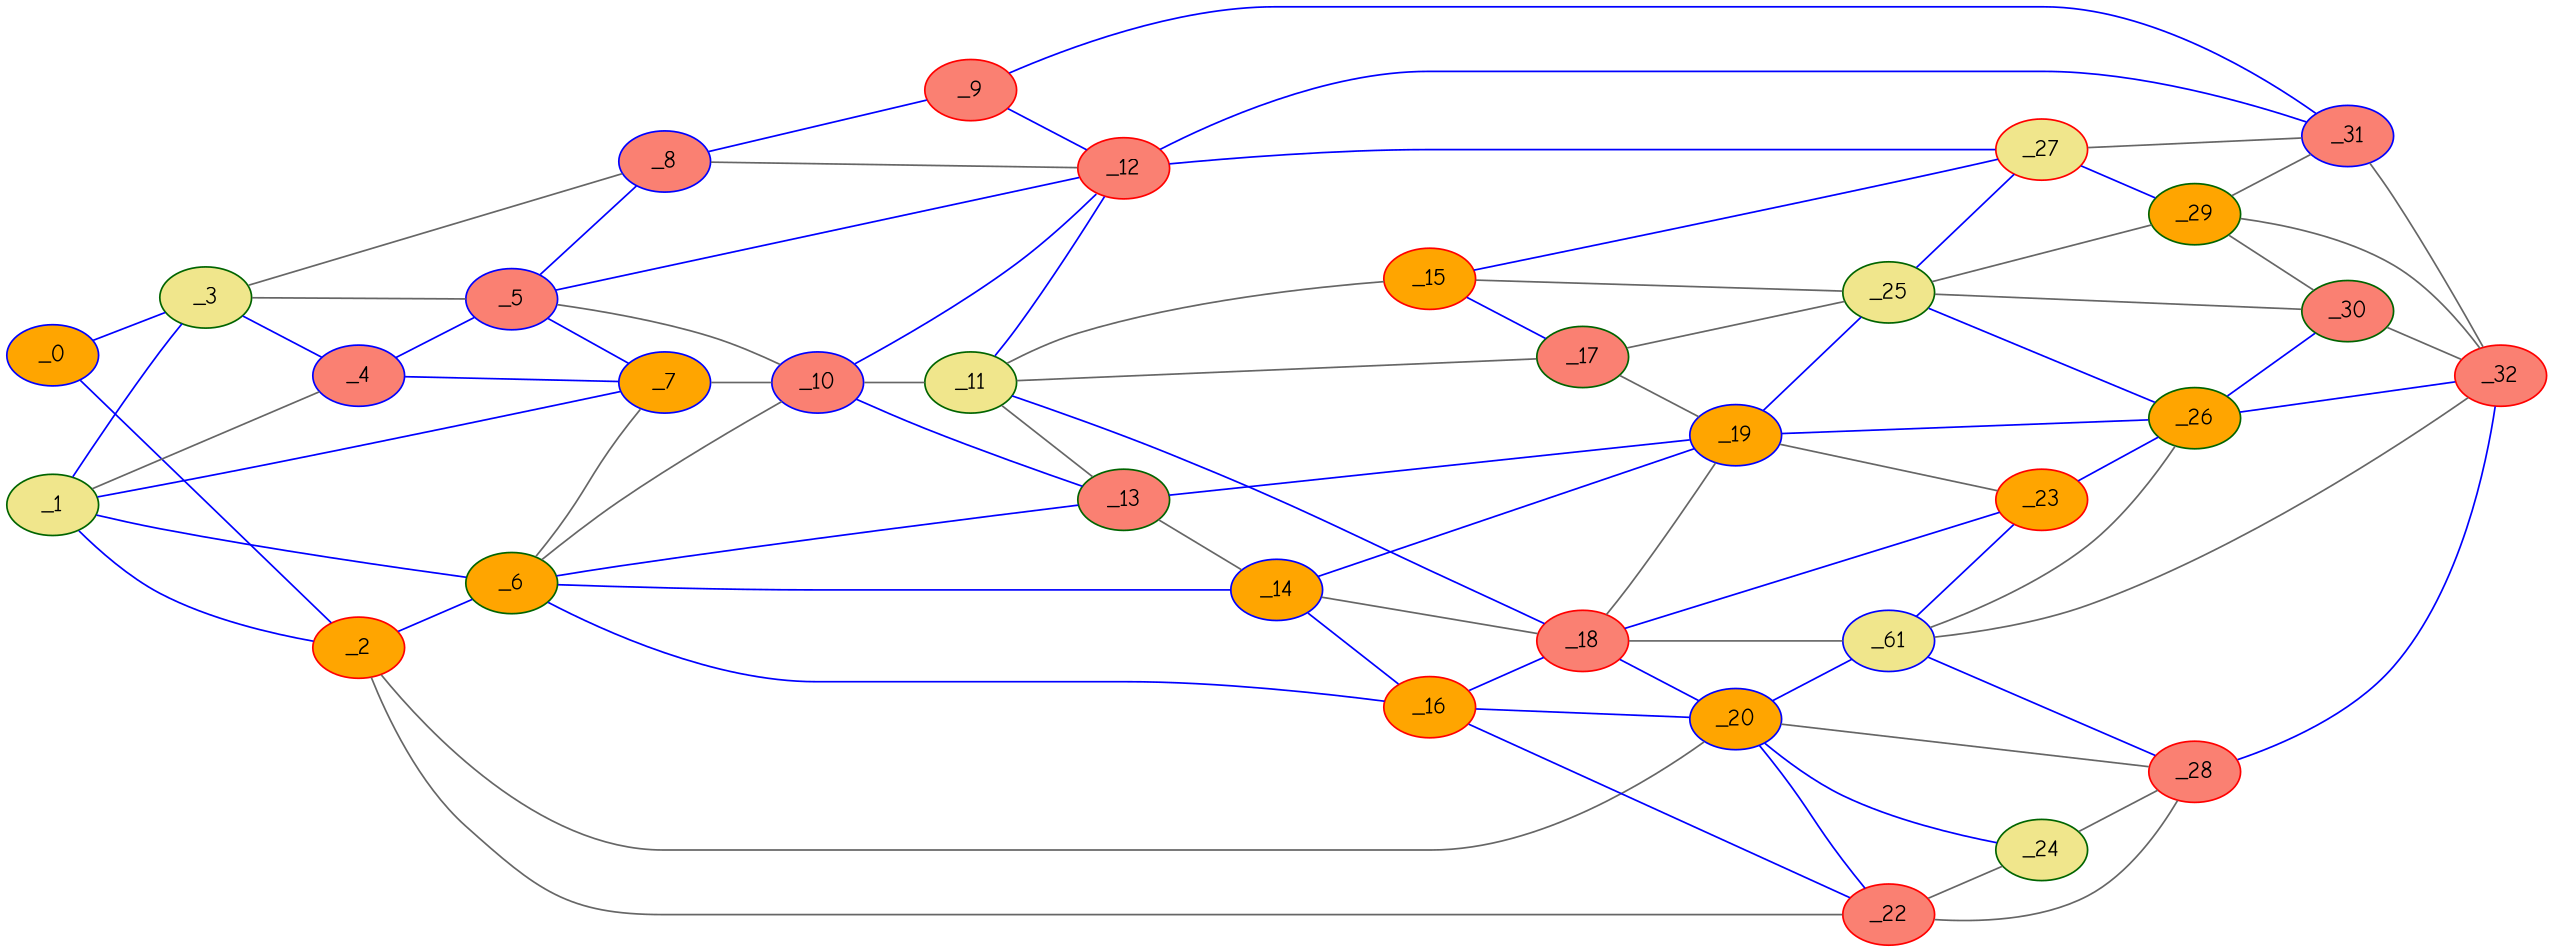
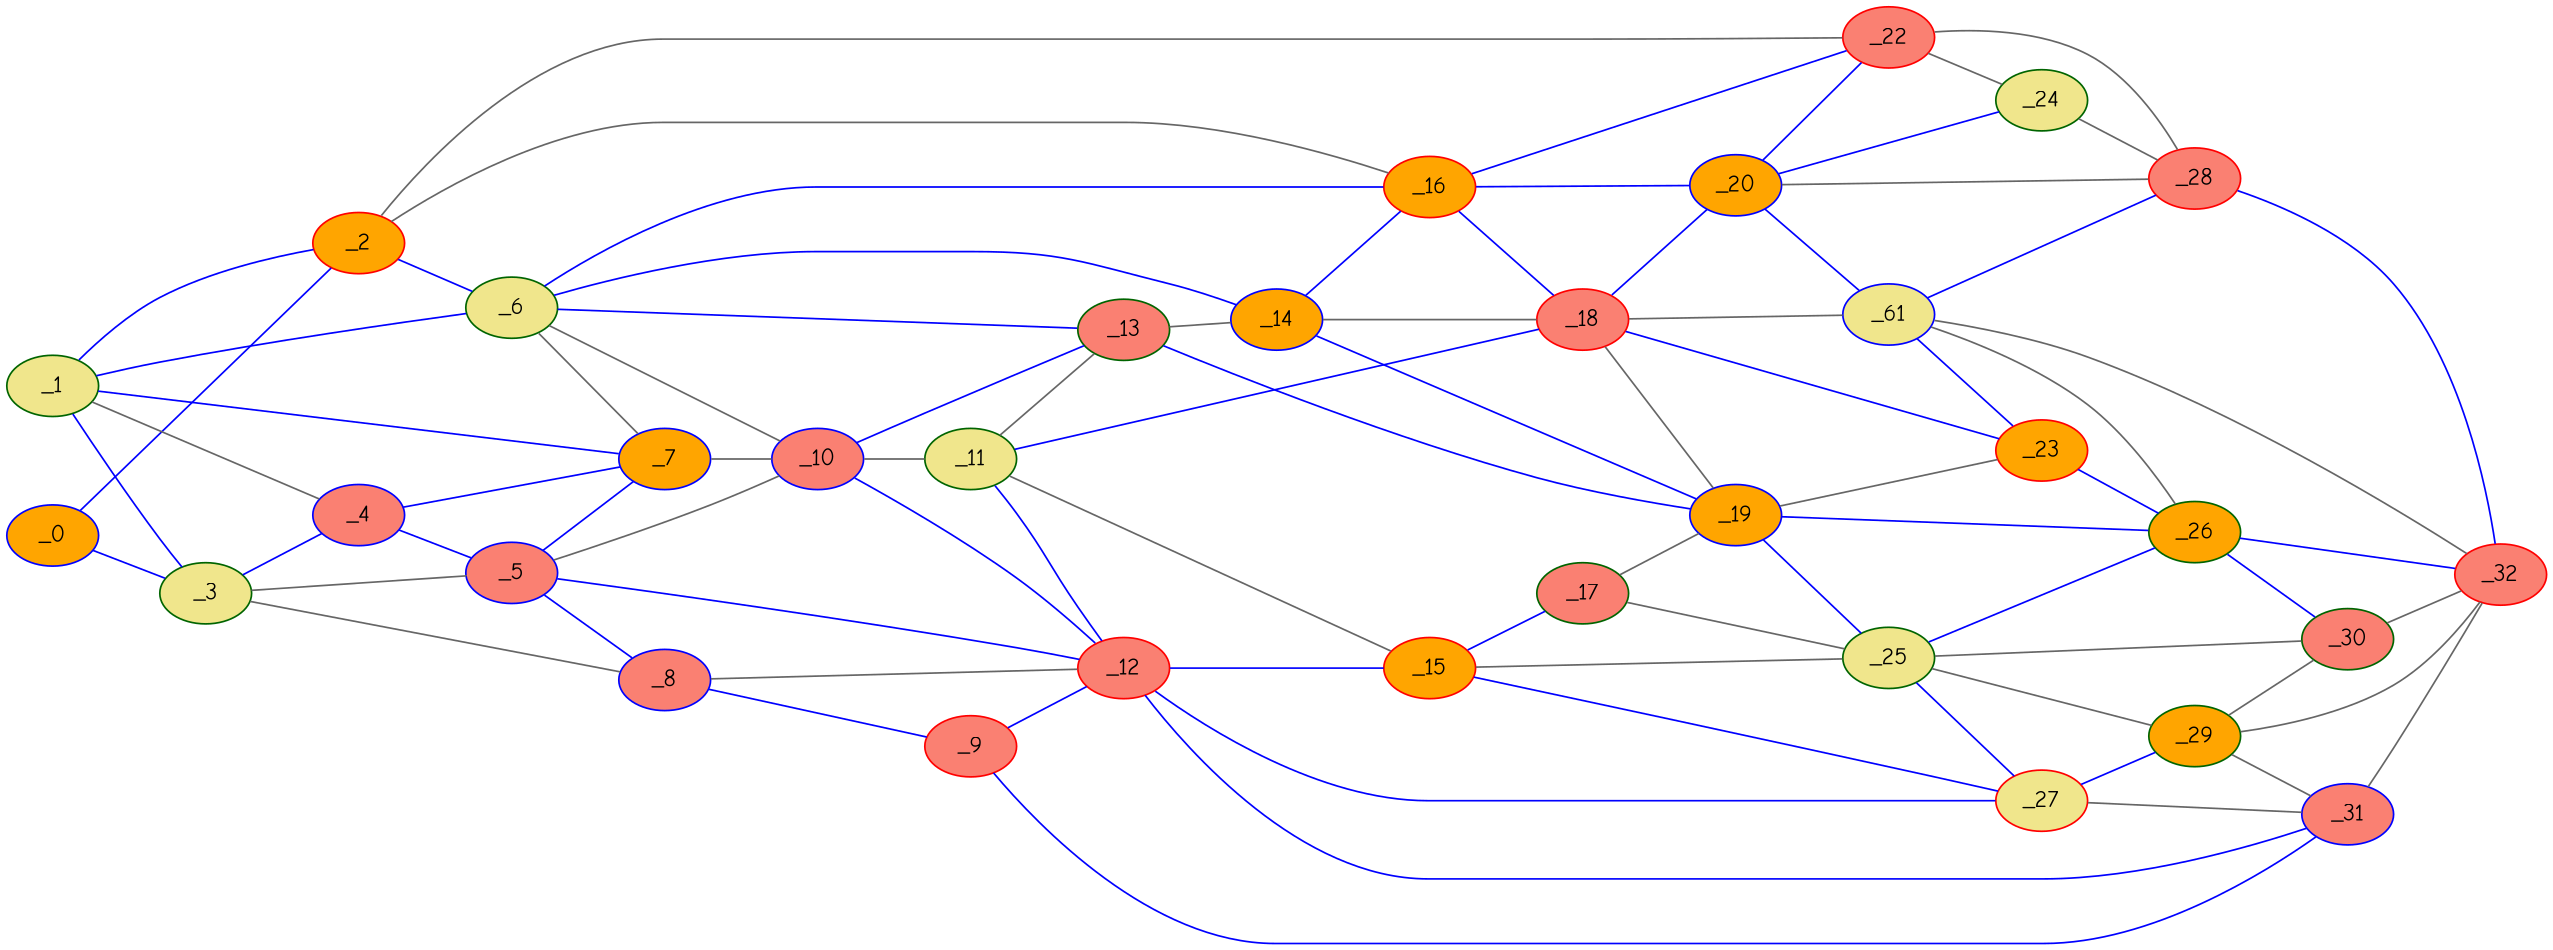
(1276, 370) -> none
(512, 583) -> (512, 308)
none -> (1277, 668)
(1025, 850) -> (882, 122)
